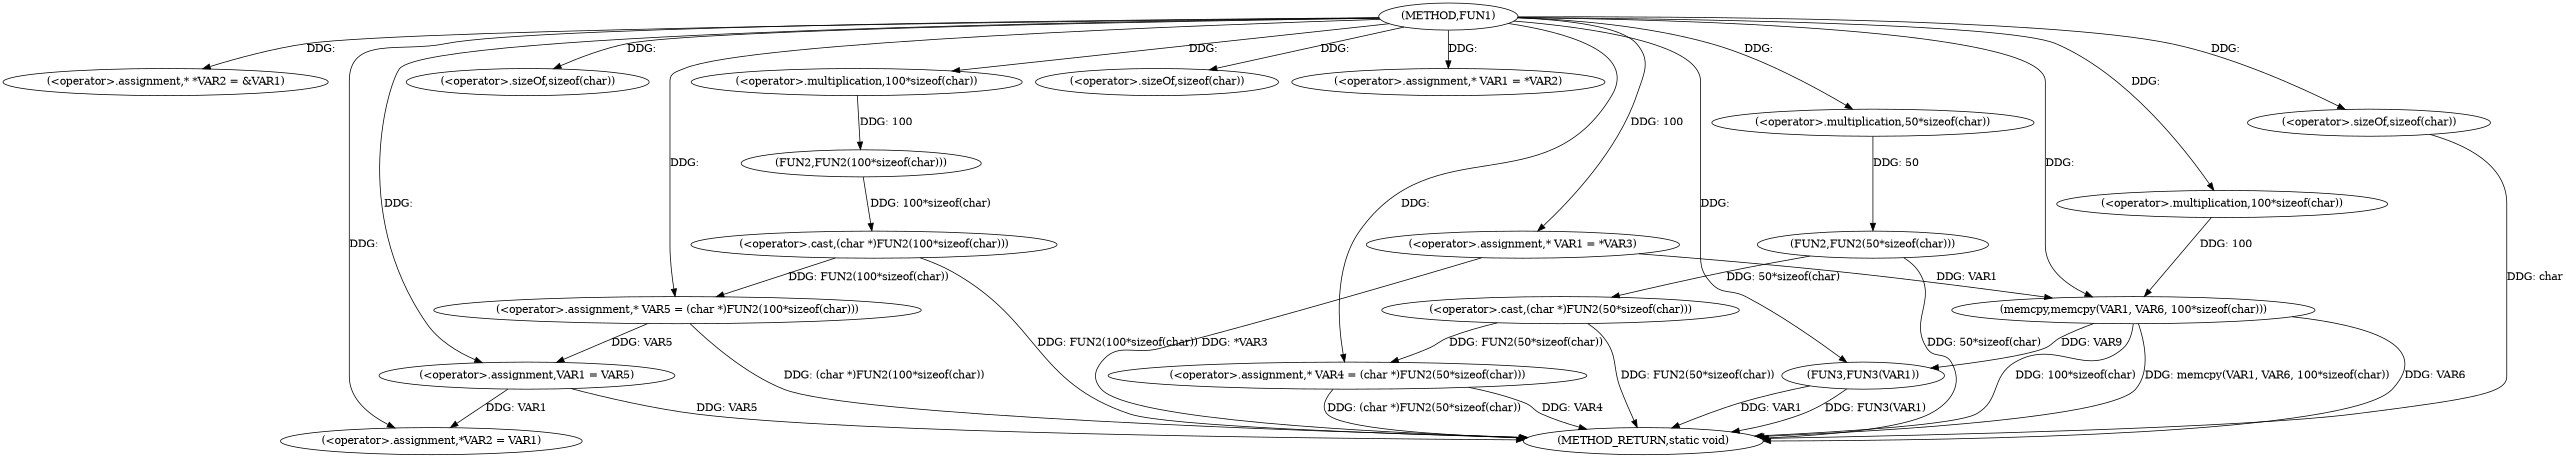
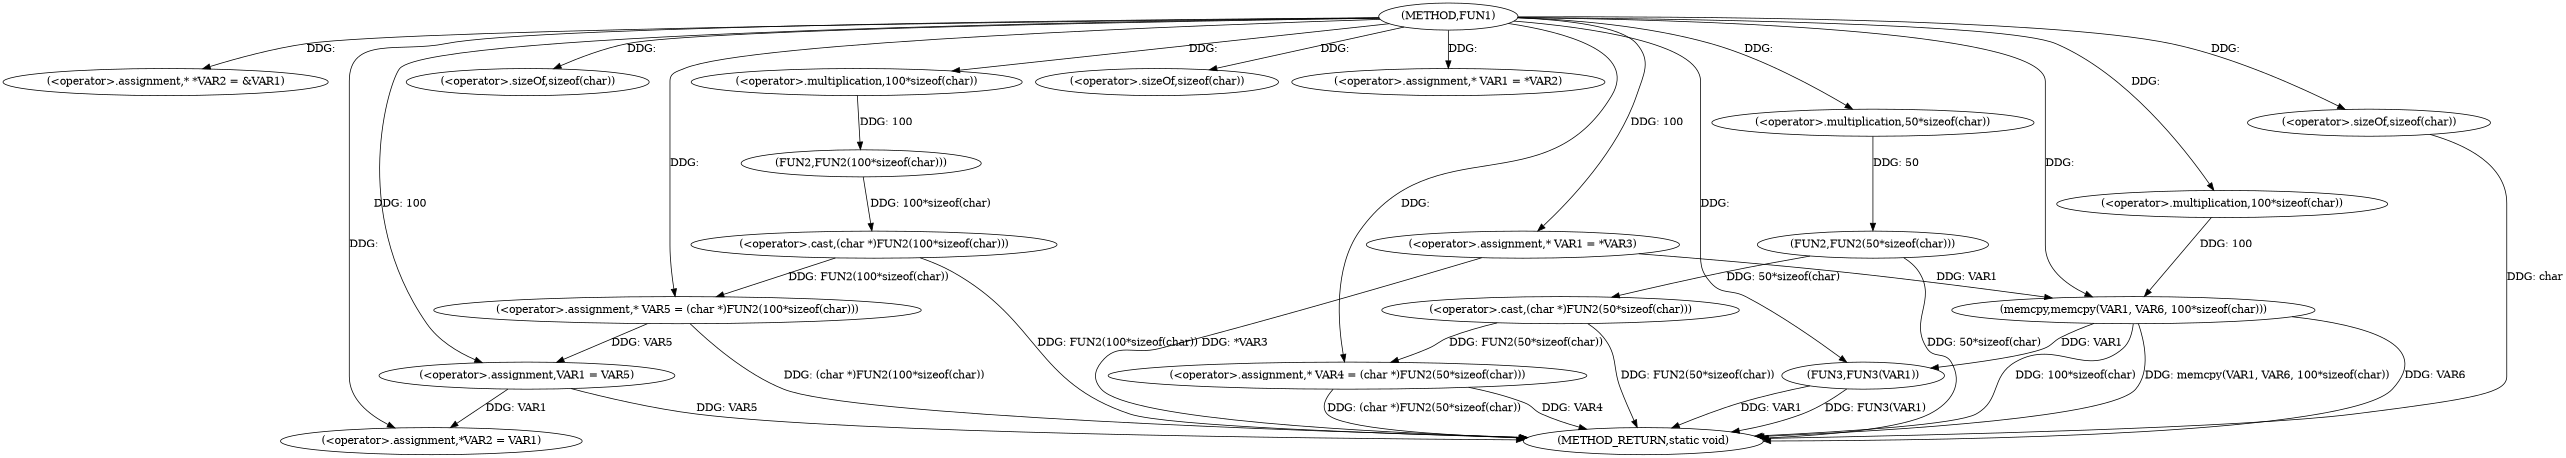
(400, 204) -> (400, 204)
(2092, 343) -> (2092, 343)
